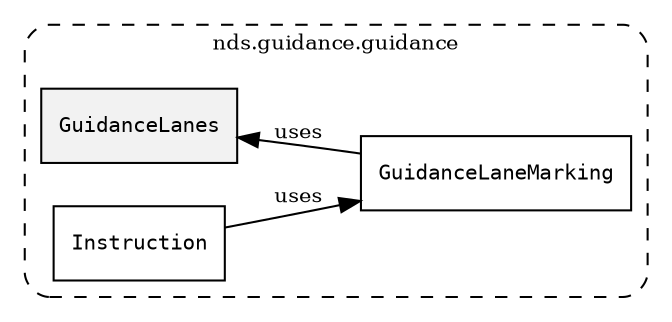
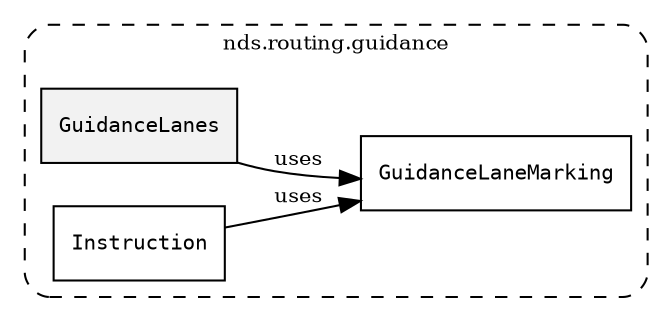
(336, 44) -> (336, 44)
(309, 147) -> (288, 173)
